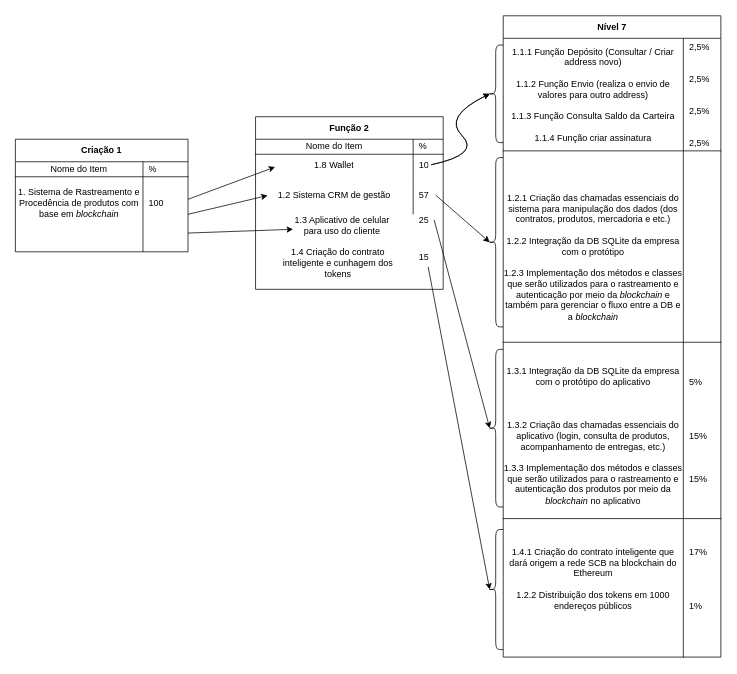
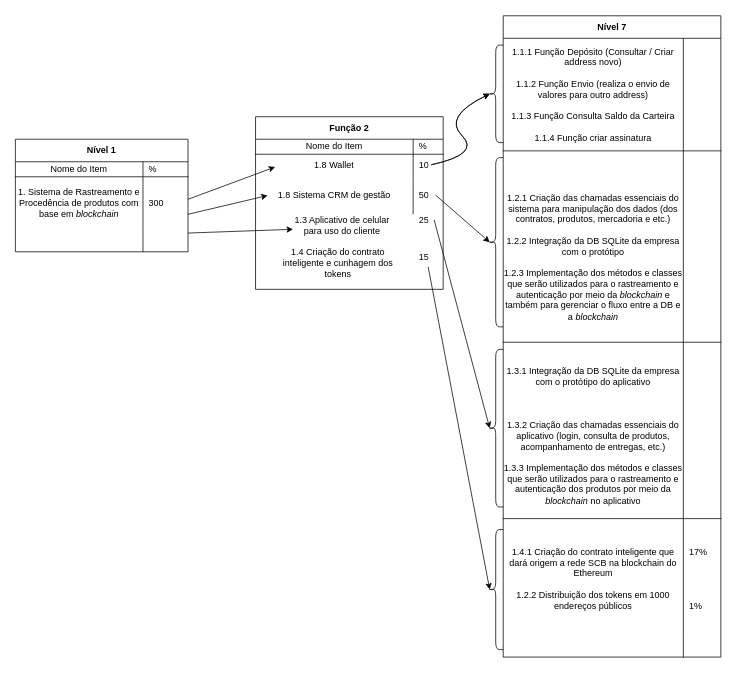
(702, 95) -> none
(102, 150) -> (102, 150)
(334, 195) -> (334, 195)
(424, 195) -> (424, 195)
(156, 203) -> (156, 203)
(702, 430) -> none
